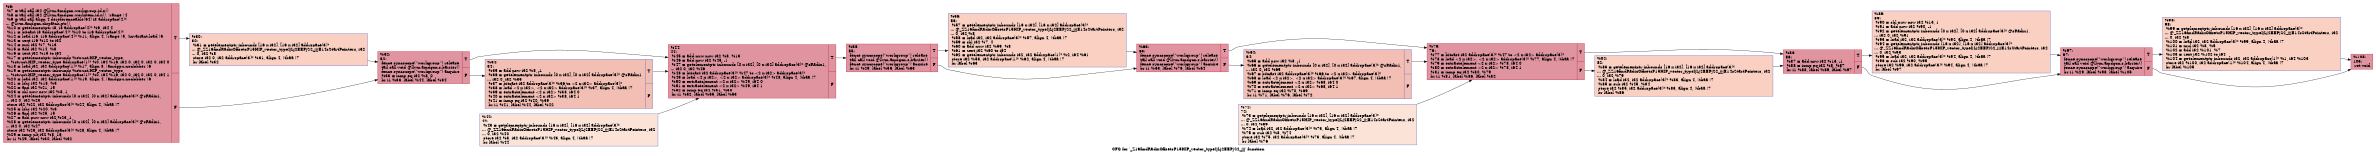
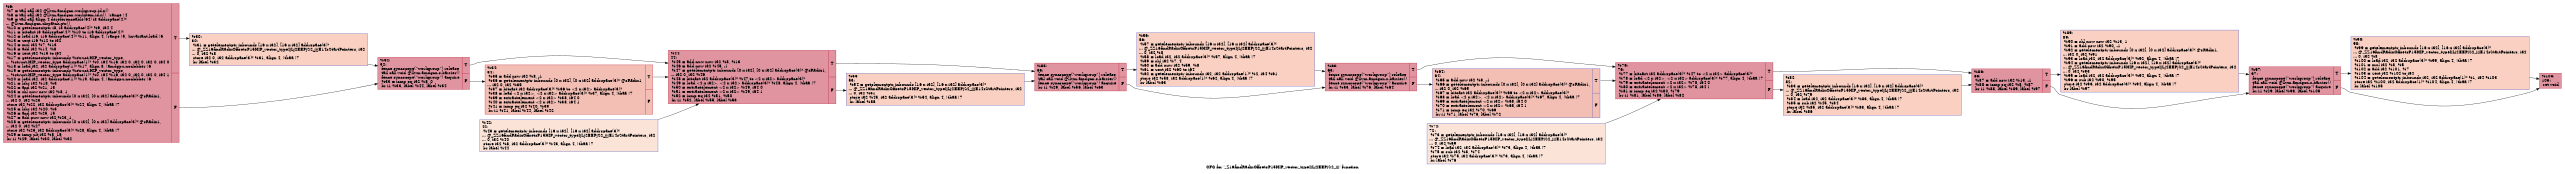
(569, 84) -> (569, 90)
none -> (935, 89)
